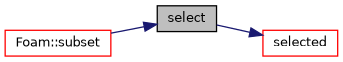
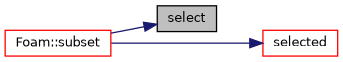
(233, 29) -> (180, 43)
